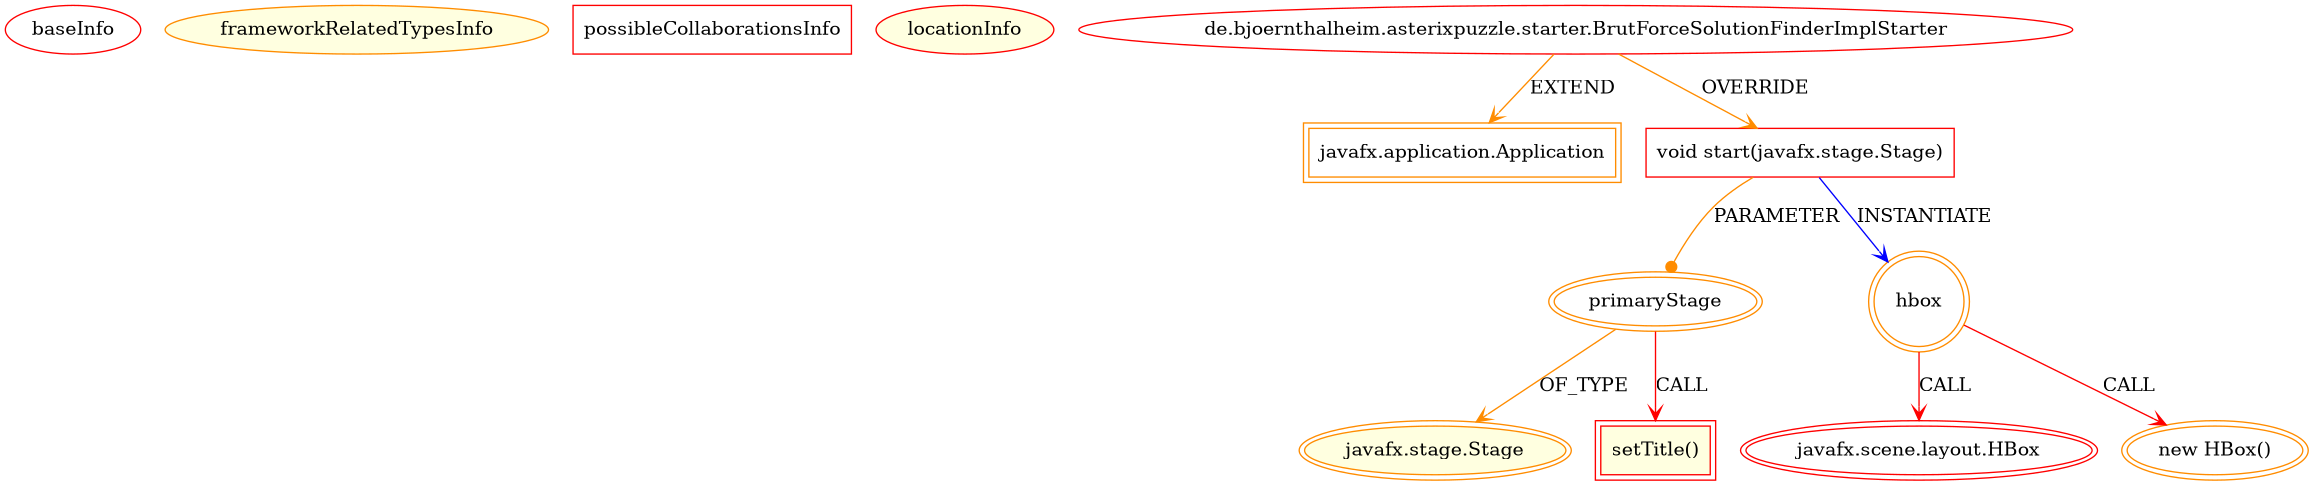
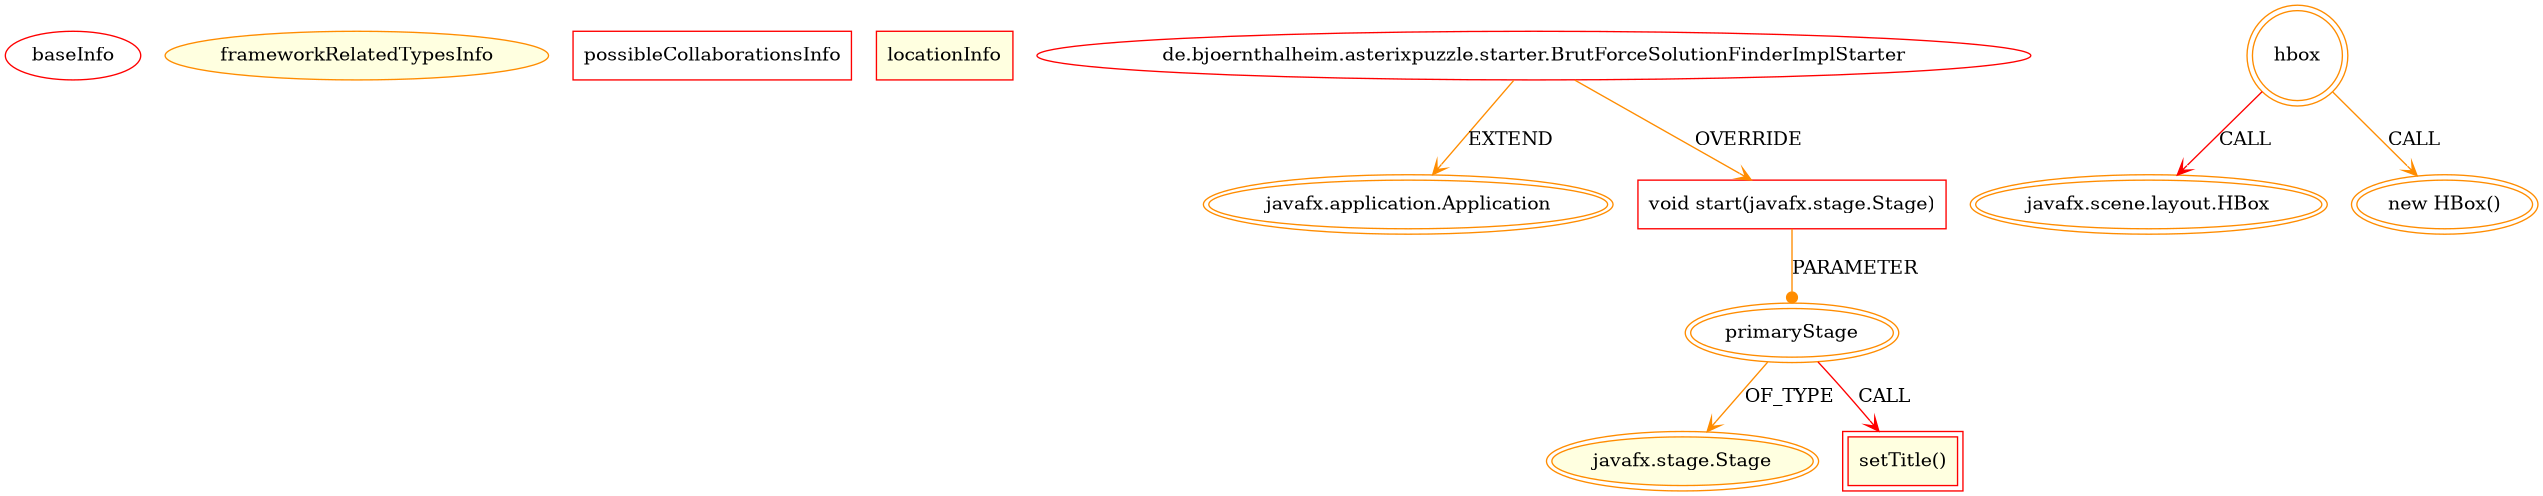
(965, 30) -> (945, 56)
(1462, 153) -> (1408, 204)
(1849, 214) -> none
(2059, 372) -> (2370, 129)
(1919, 450) -> (2149, 204)
